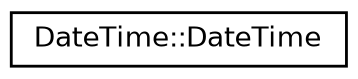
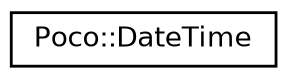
(179, 39) -> (144, 39)
